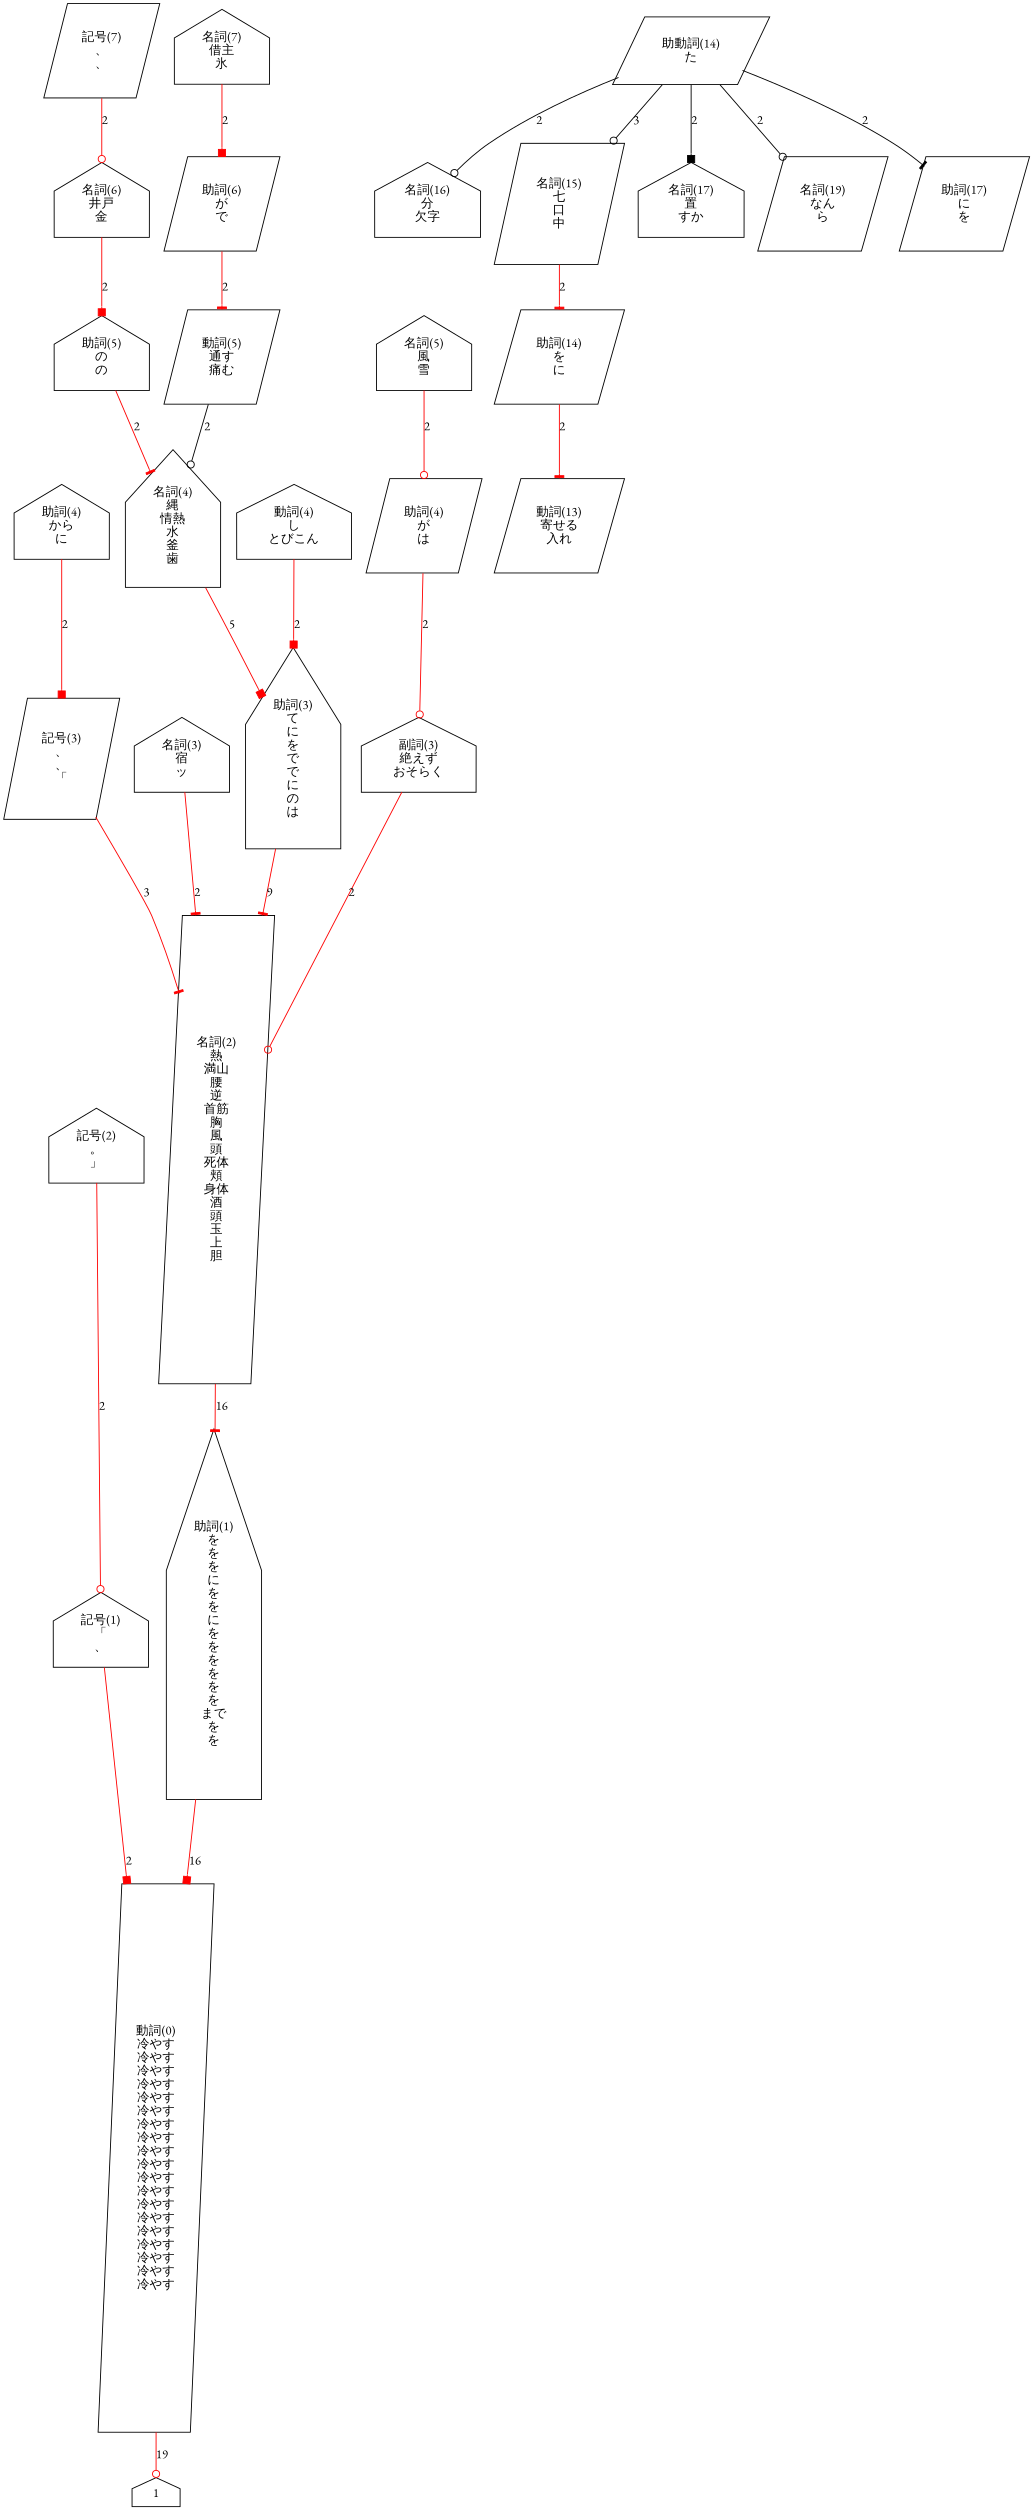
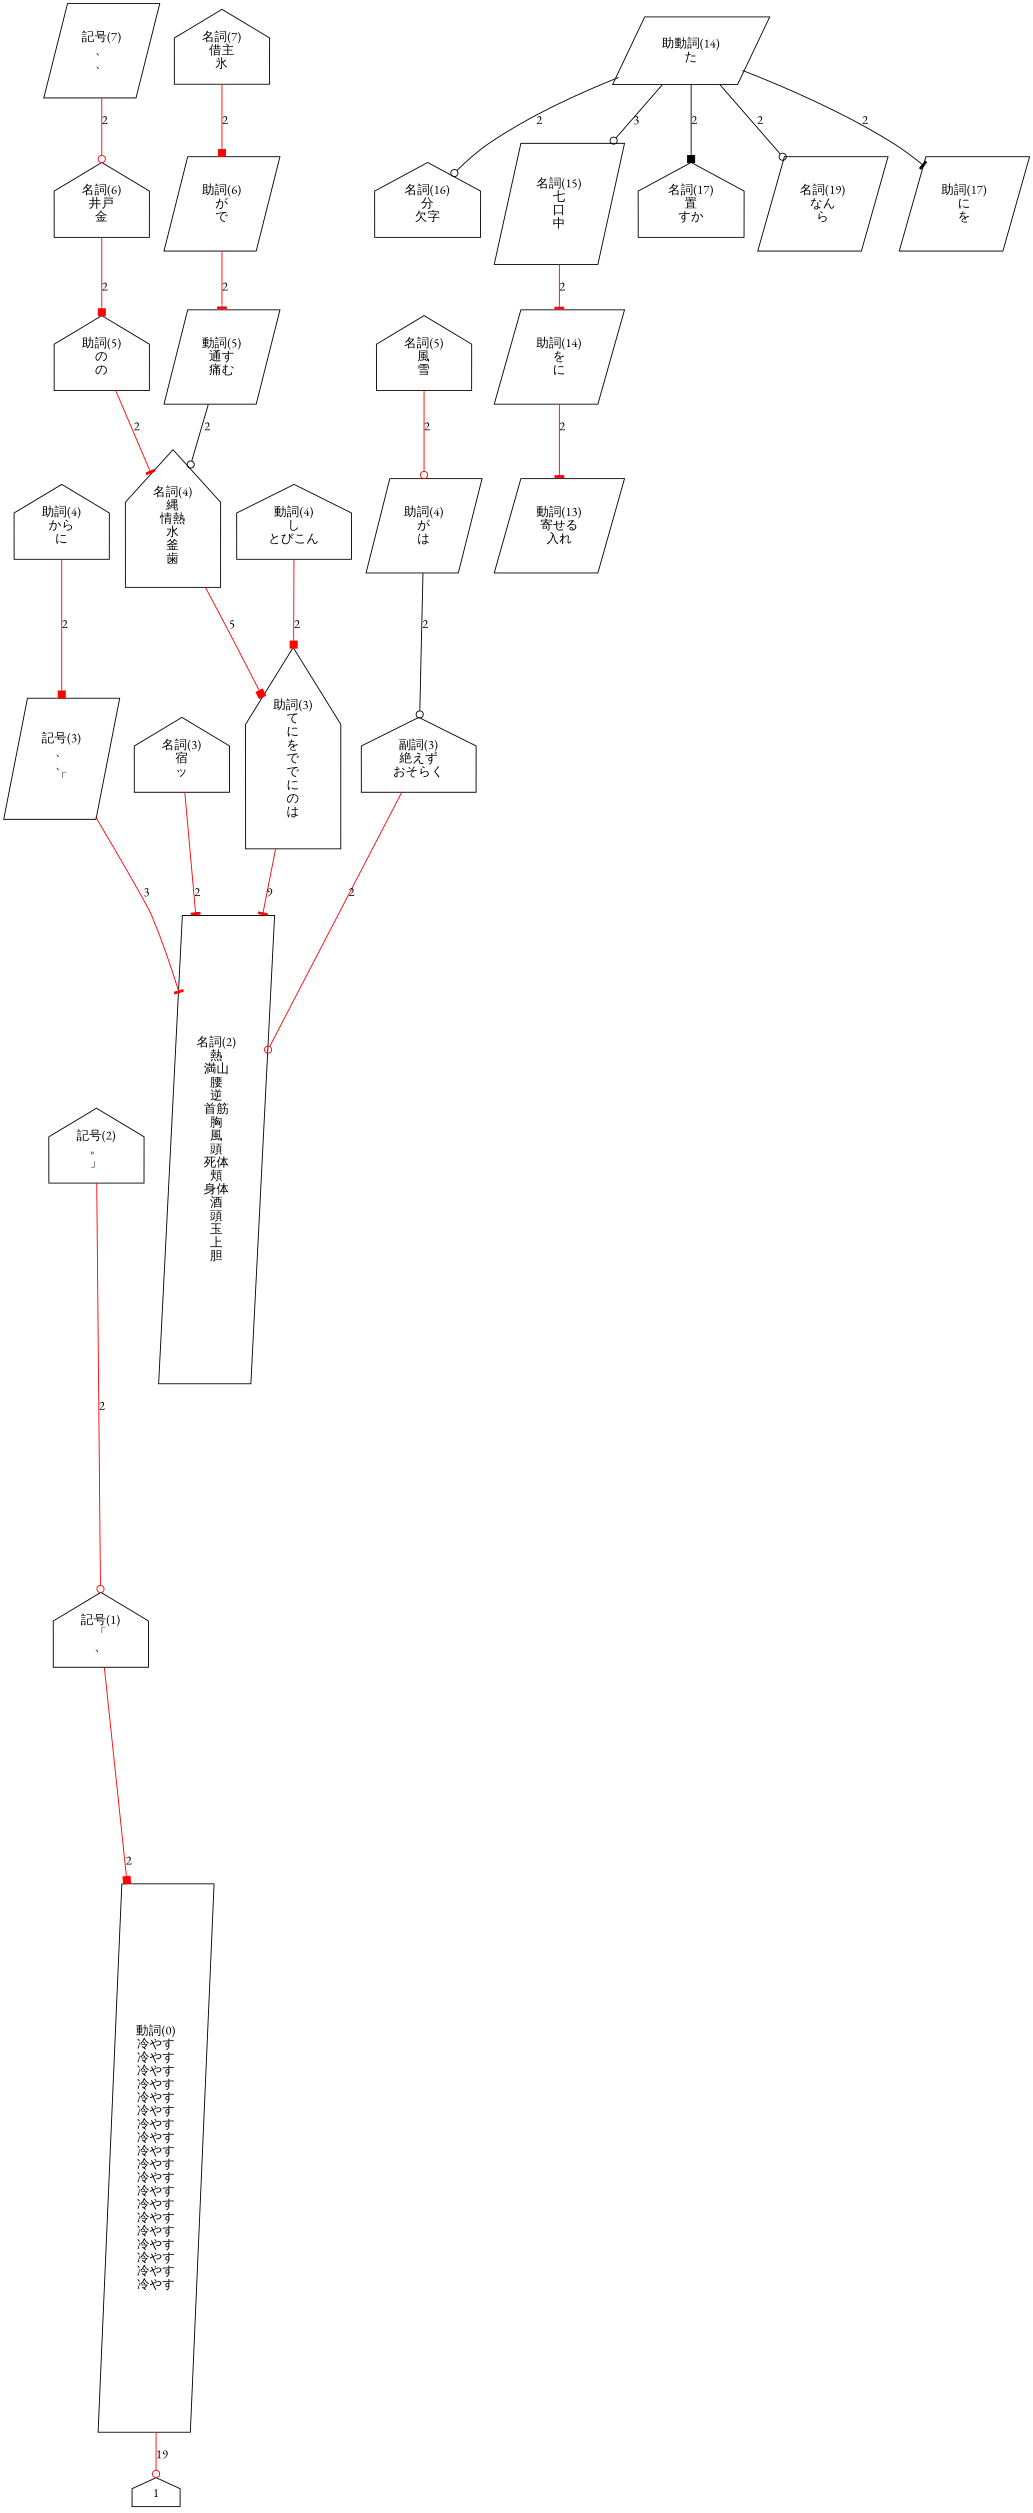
(421, 642) -> (421, 642)
(214, 1634) -> none
